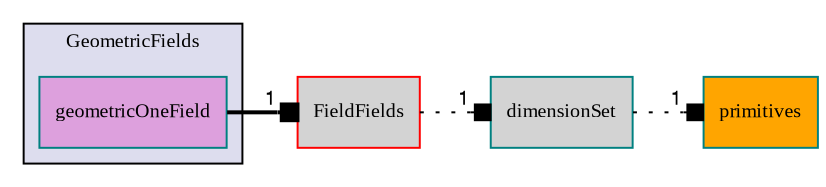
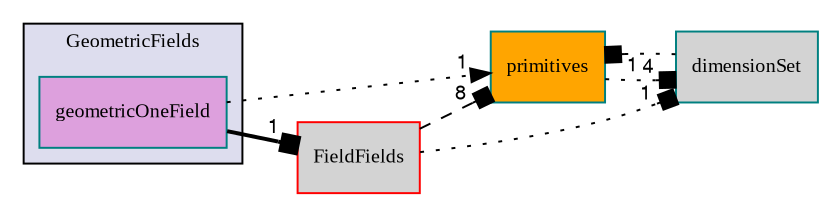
none -> (630, 80)
none -> (348, 89)
none -> (446, 116)
